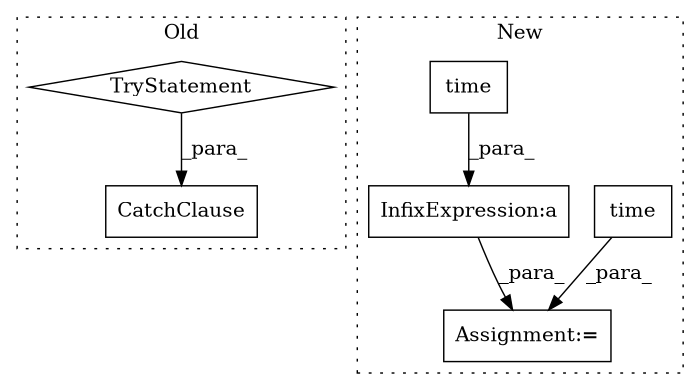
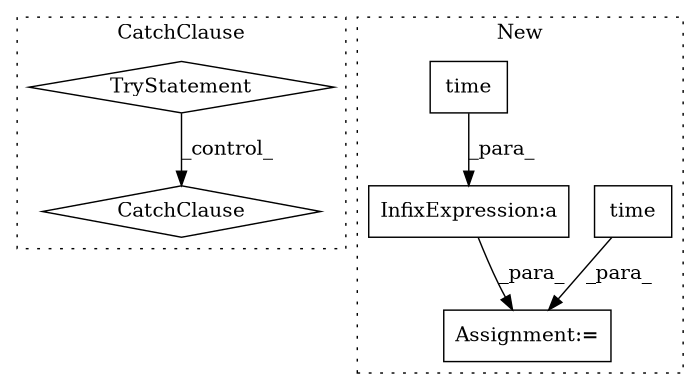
(182, 34) -> (182, 34)
(214, 149) -> (227, 149)
(182, 212) -> (182, 212)
